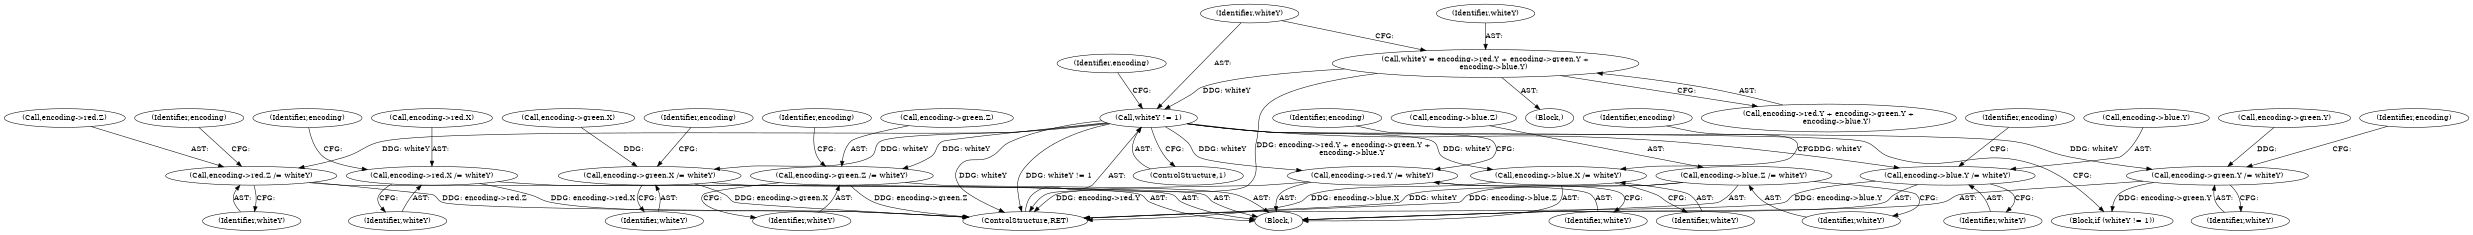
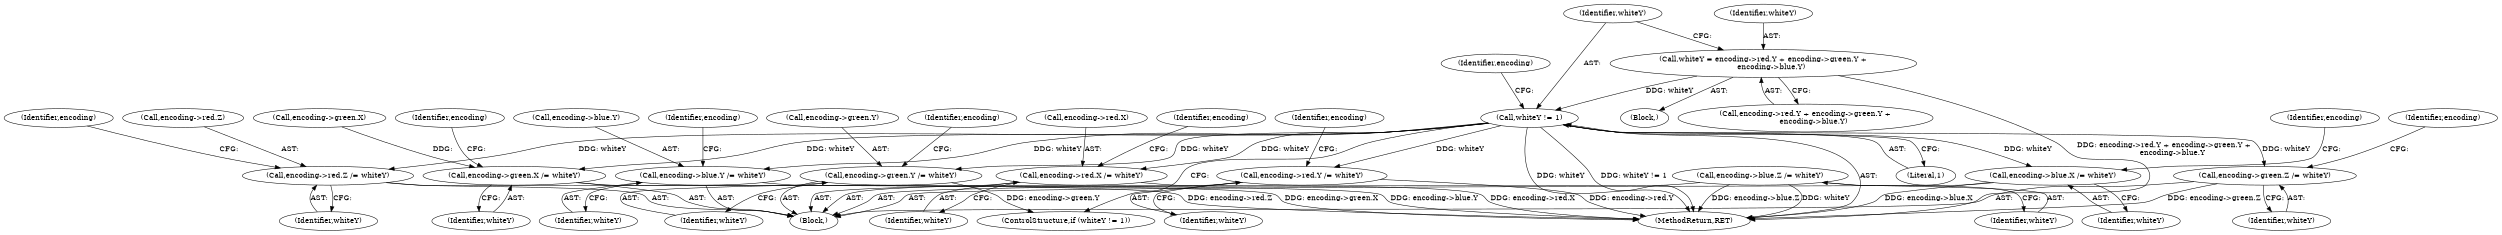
(947, 118) -> none
(1454, 118) -> none
none -> (1271, 139)
(2268, 149) -> (882, 149)
(1188, 176) -> (1926, 176)
(1025, 221) -> (1694, 221)
(2112, 221) -> (1066, 221)
